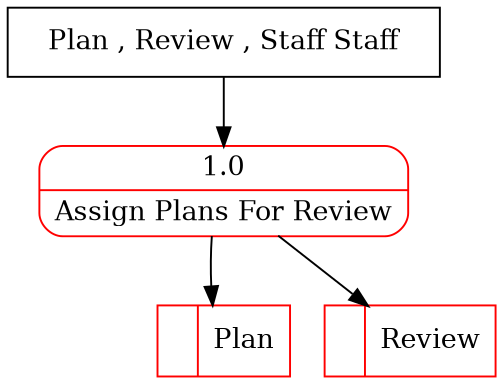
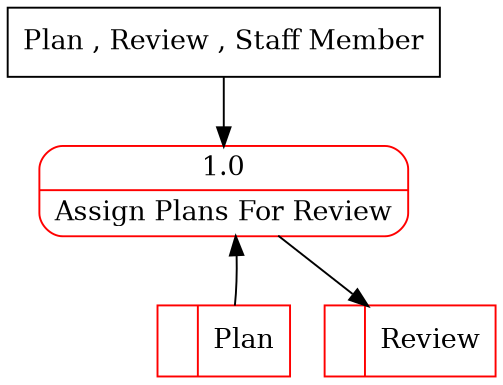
(224, 42) -> (224, 42)
(211, 261) -> (237, 281)
